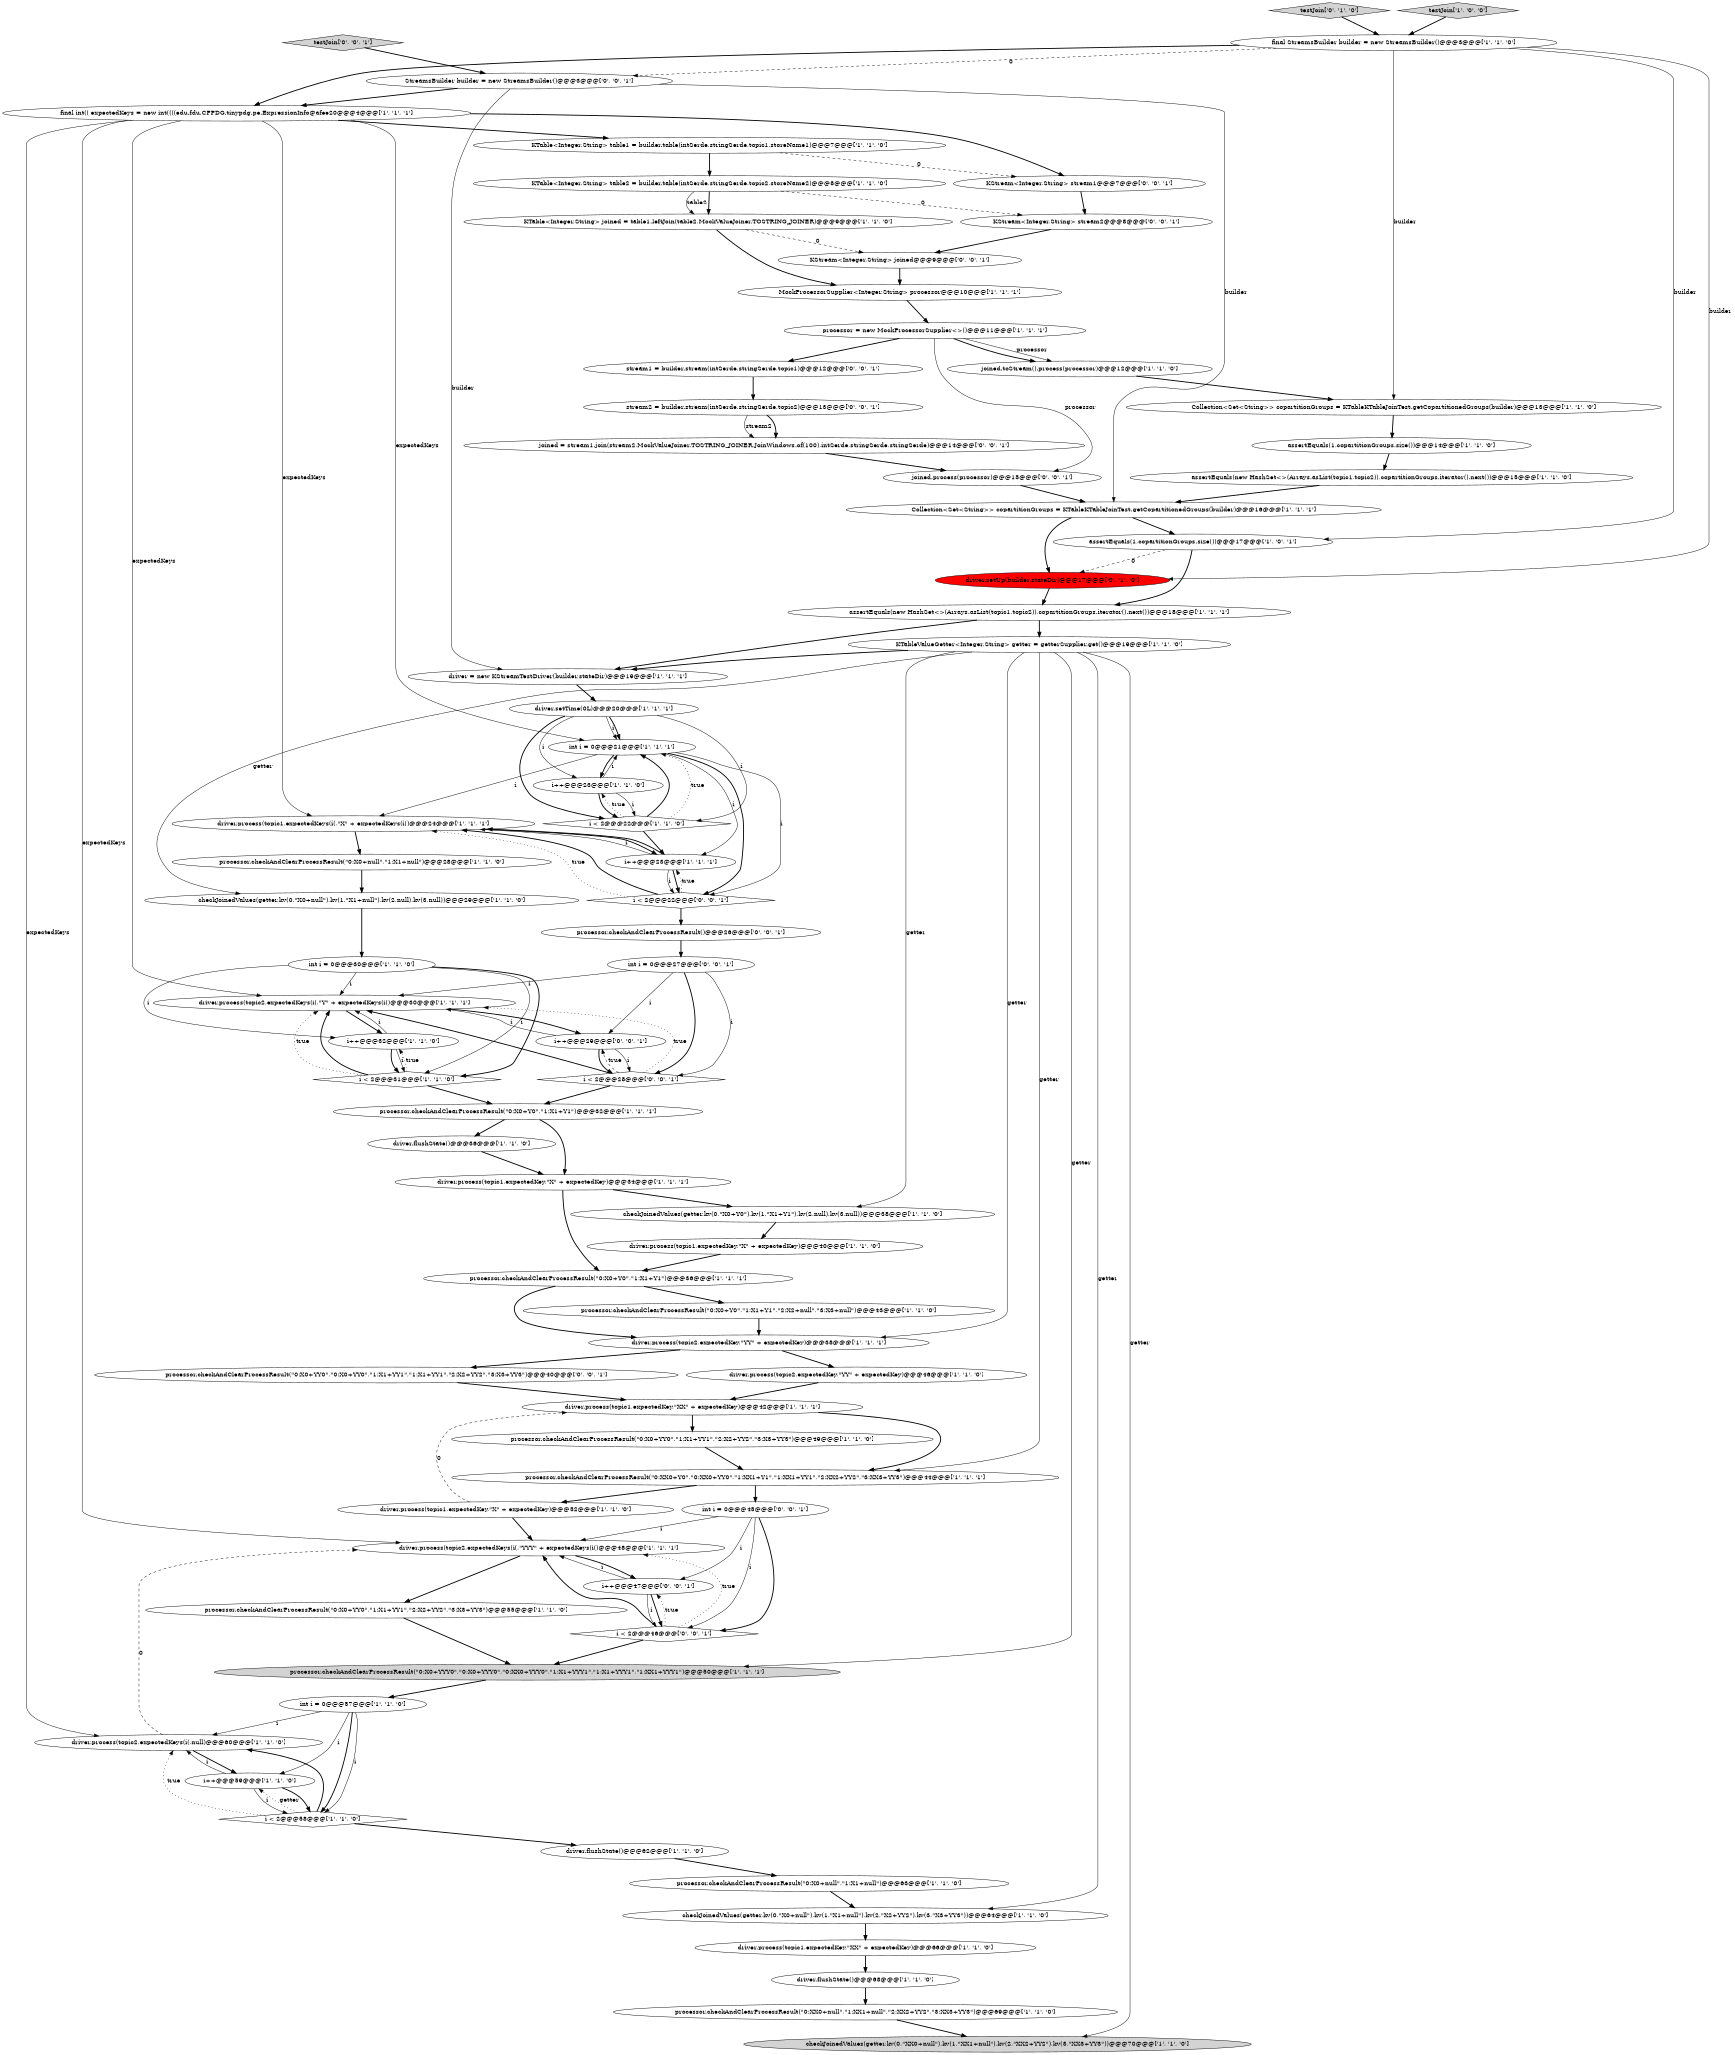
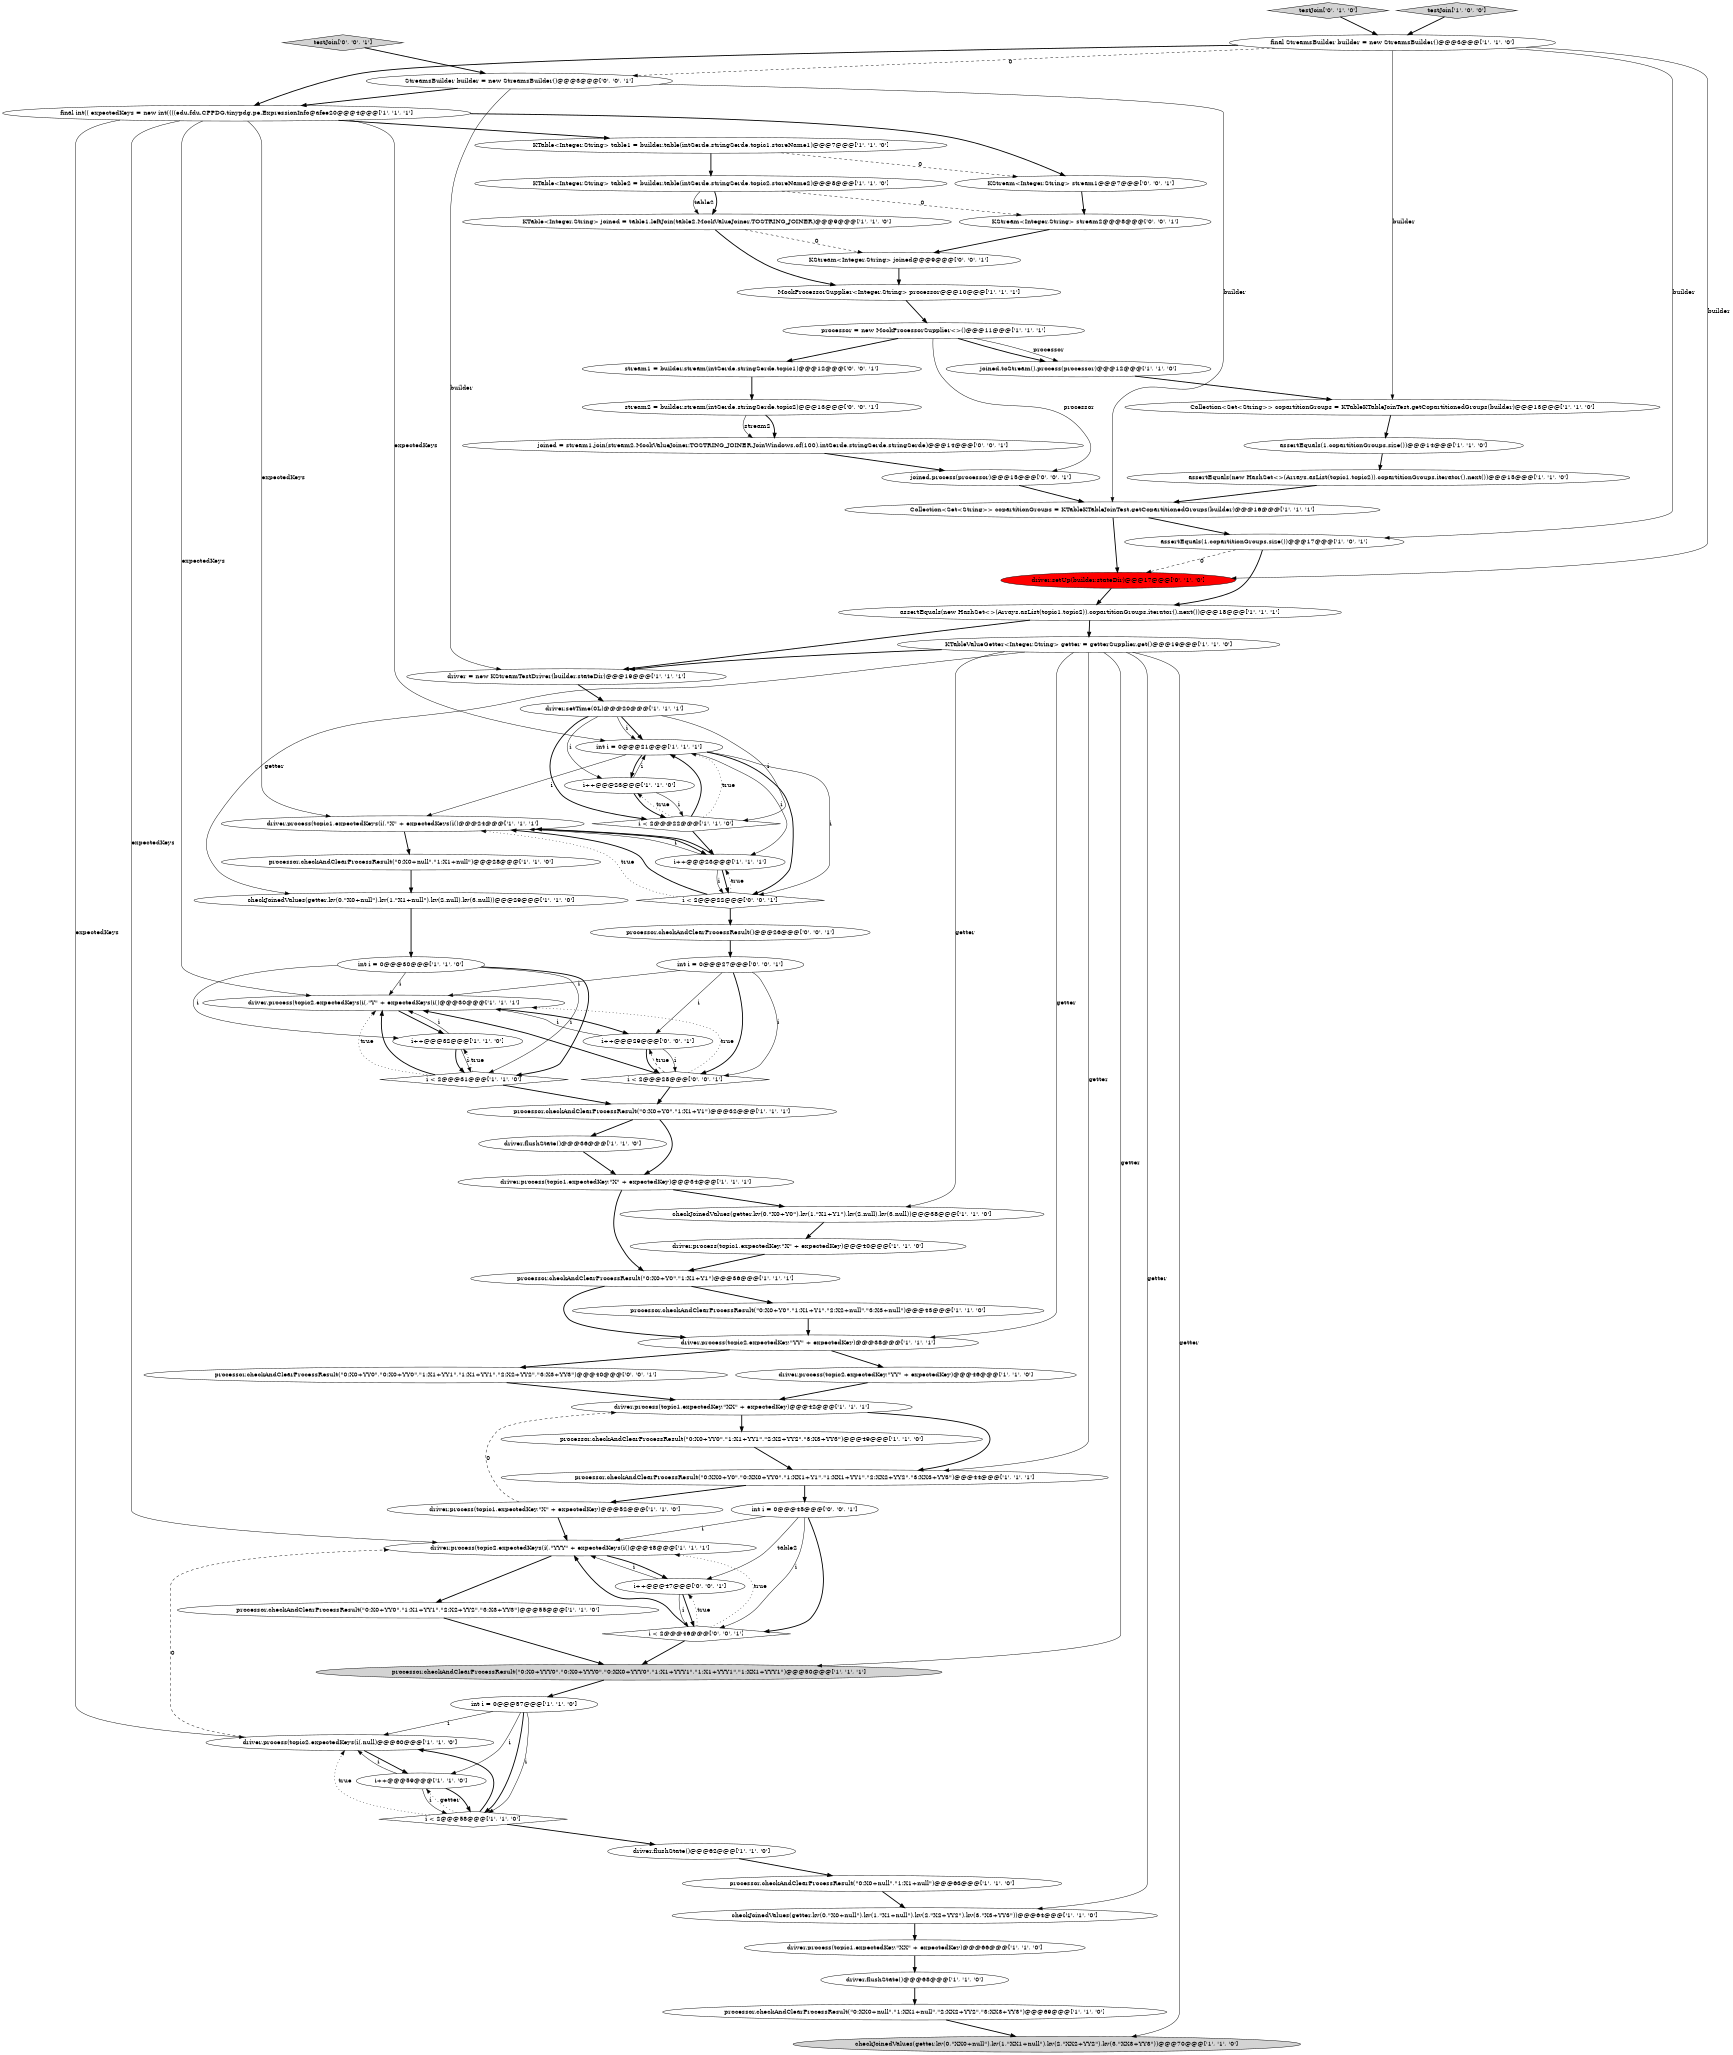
(741, 1548) -> (788, 1548)
